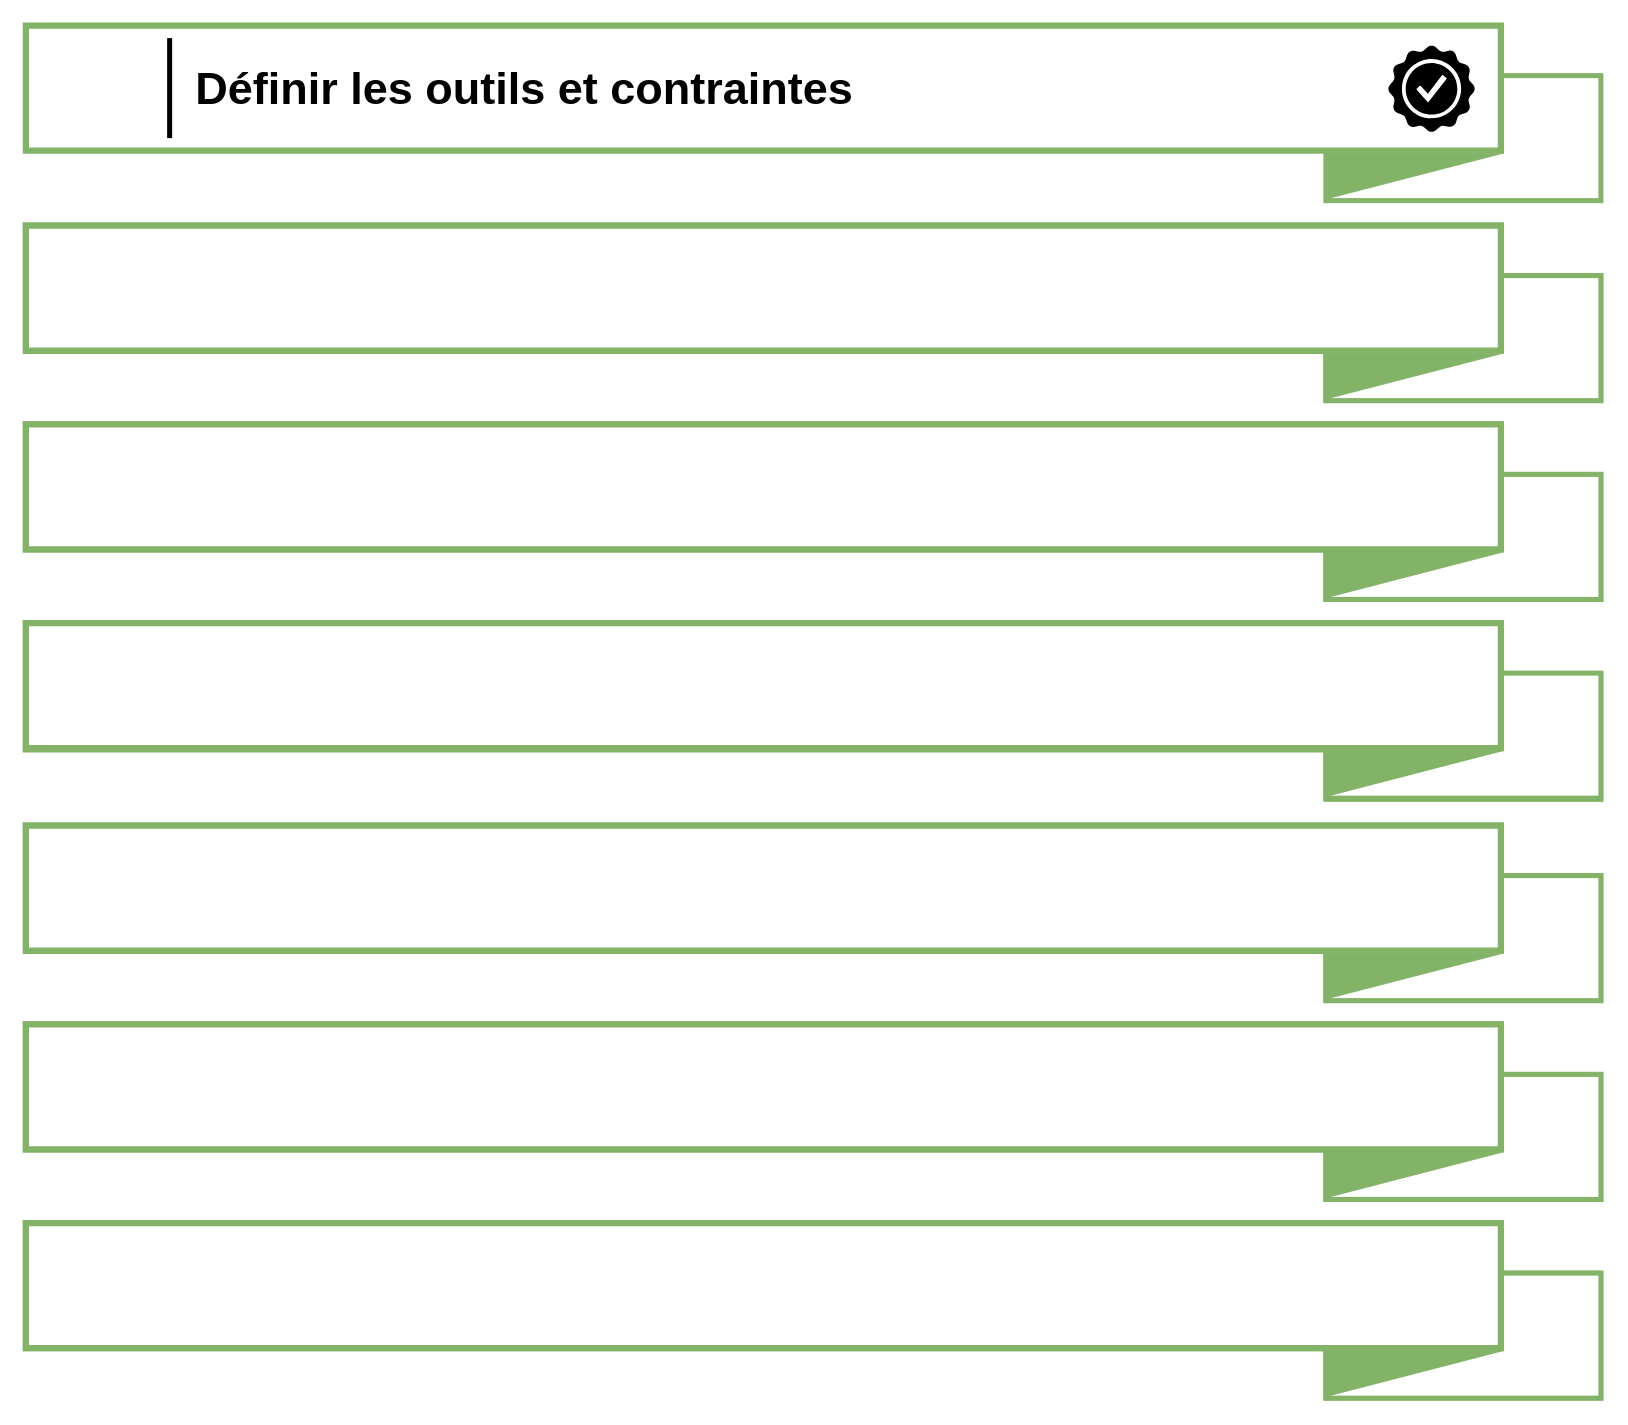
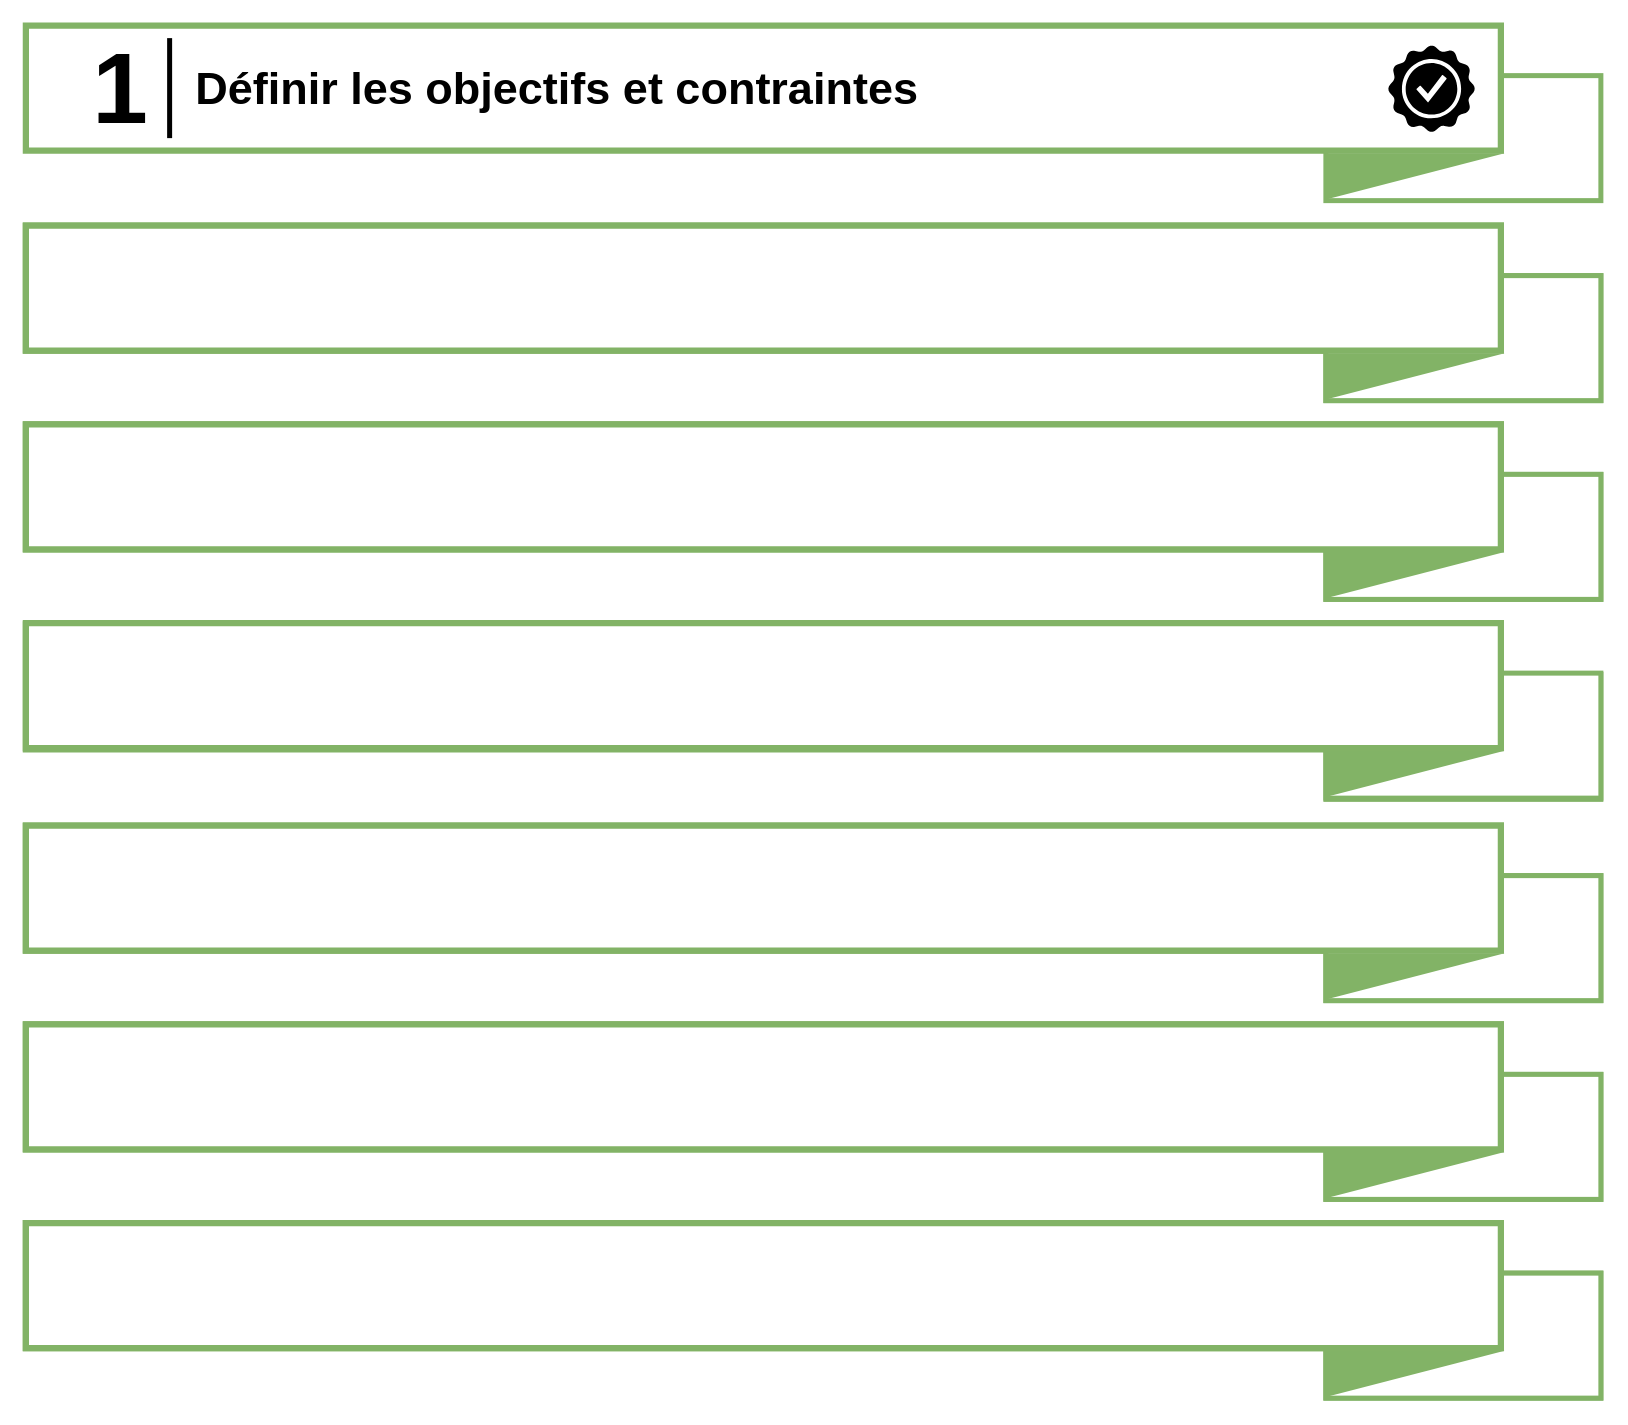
none -> (119, 88)
(553, 88) -> (597, 88)
